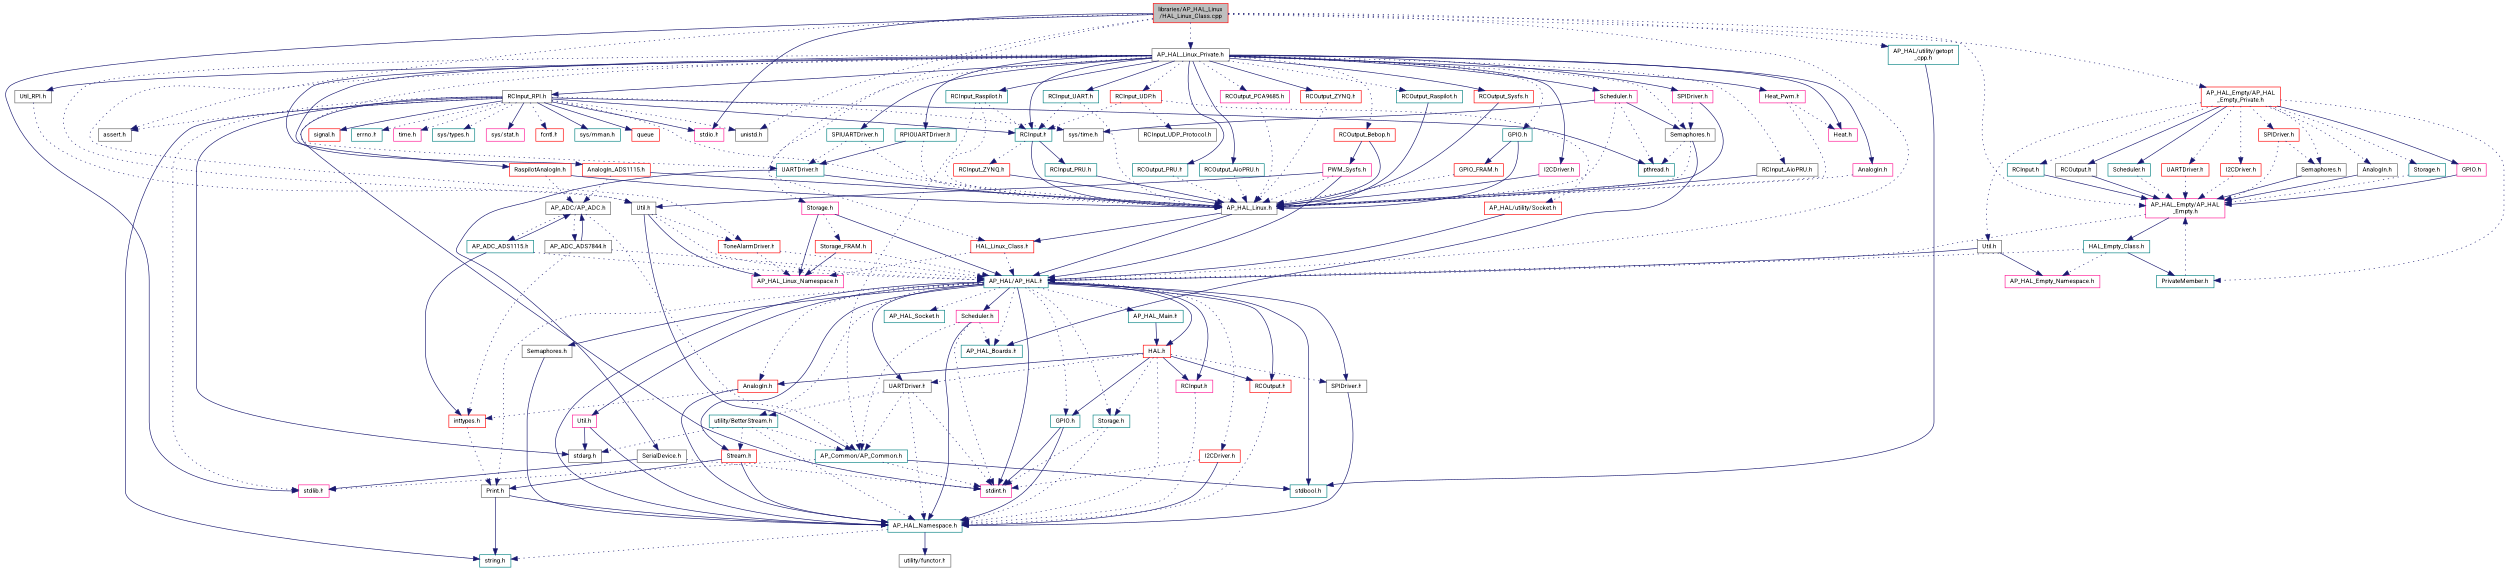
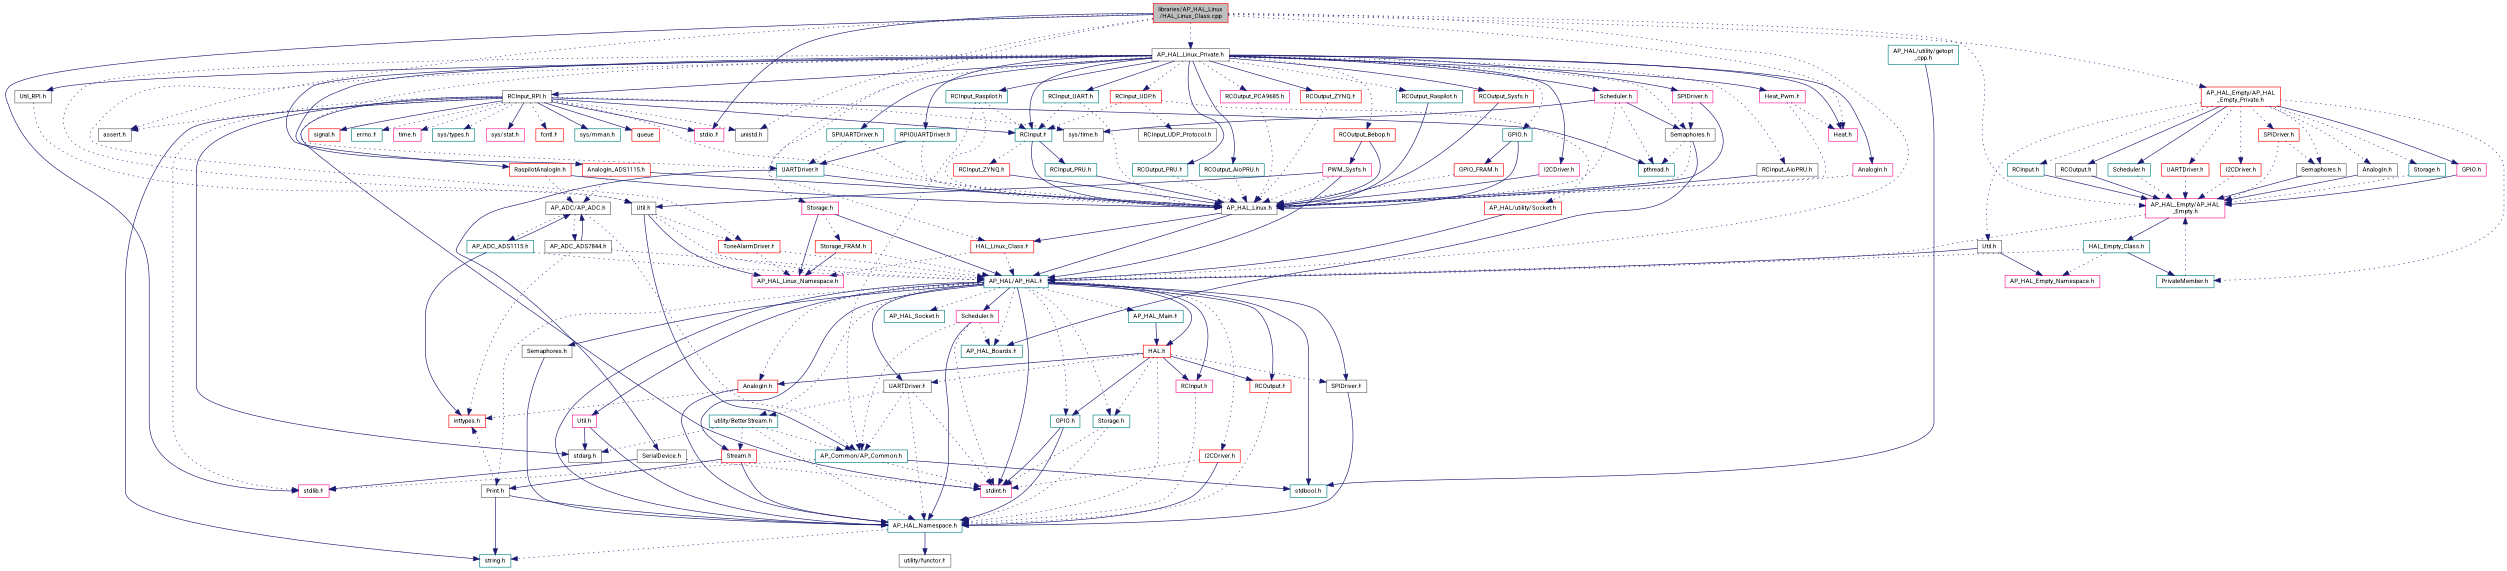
(1555, 20) -> (1550, 39)
(476, 454) -> (486, 459)
